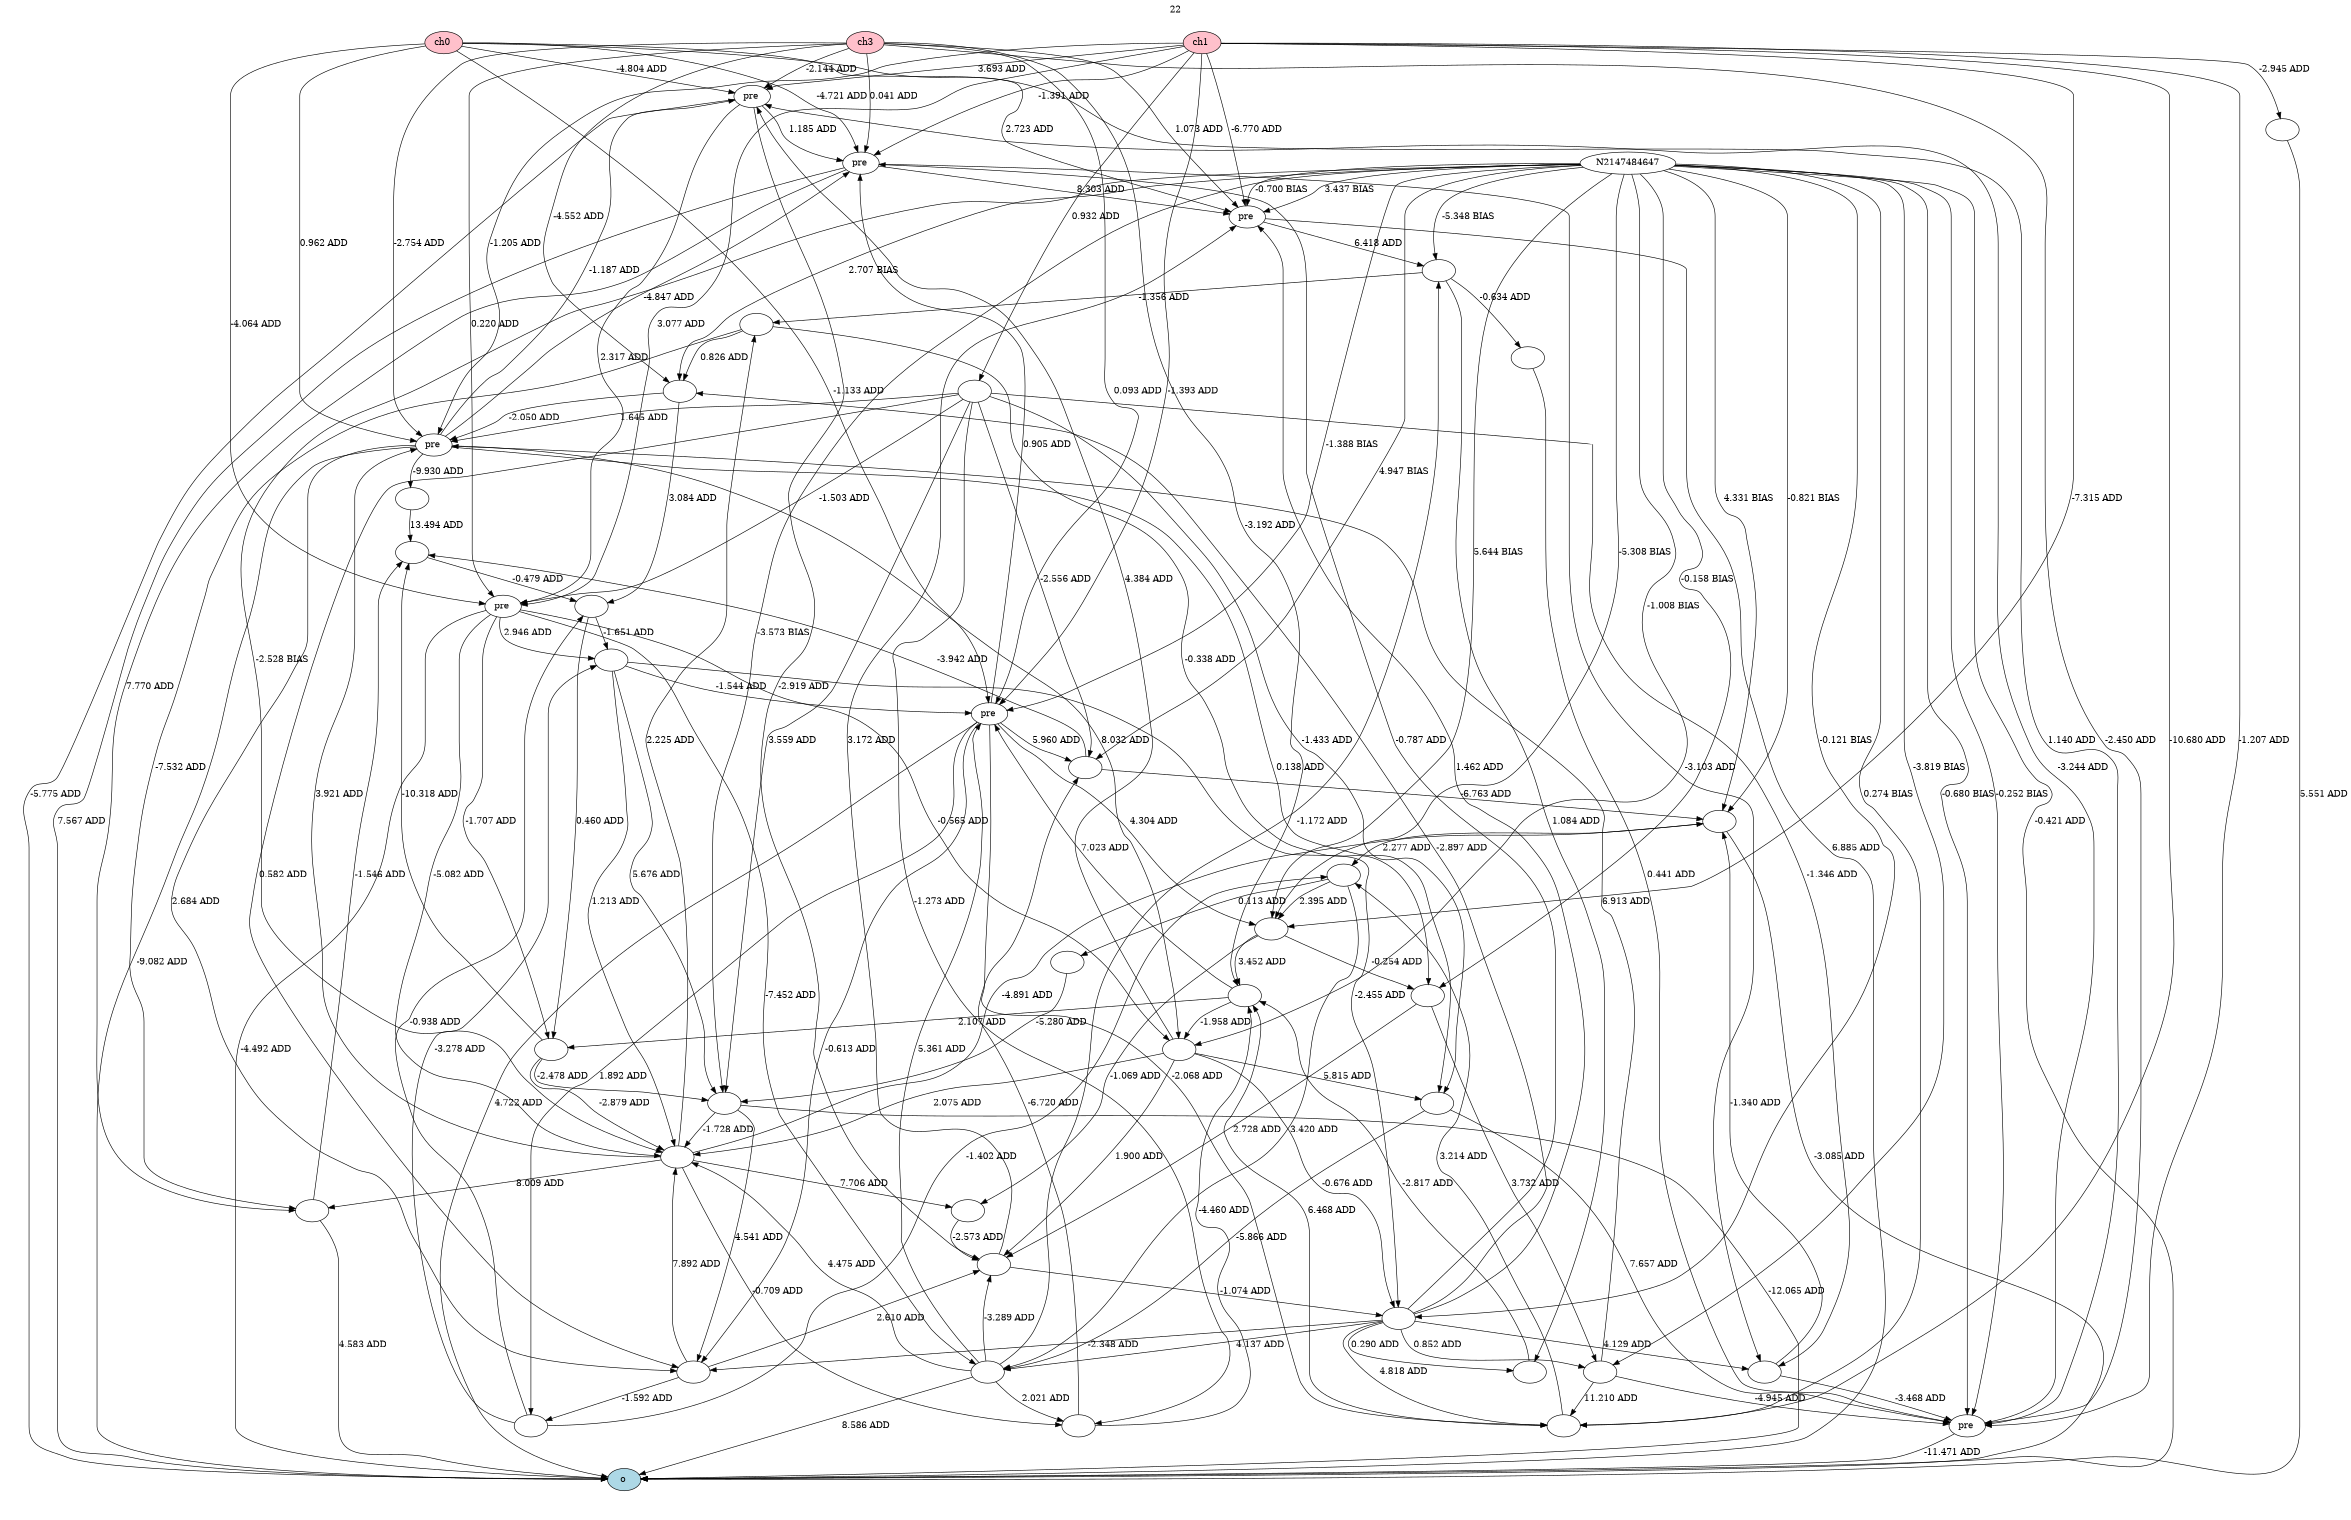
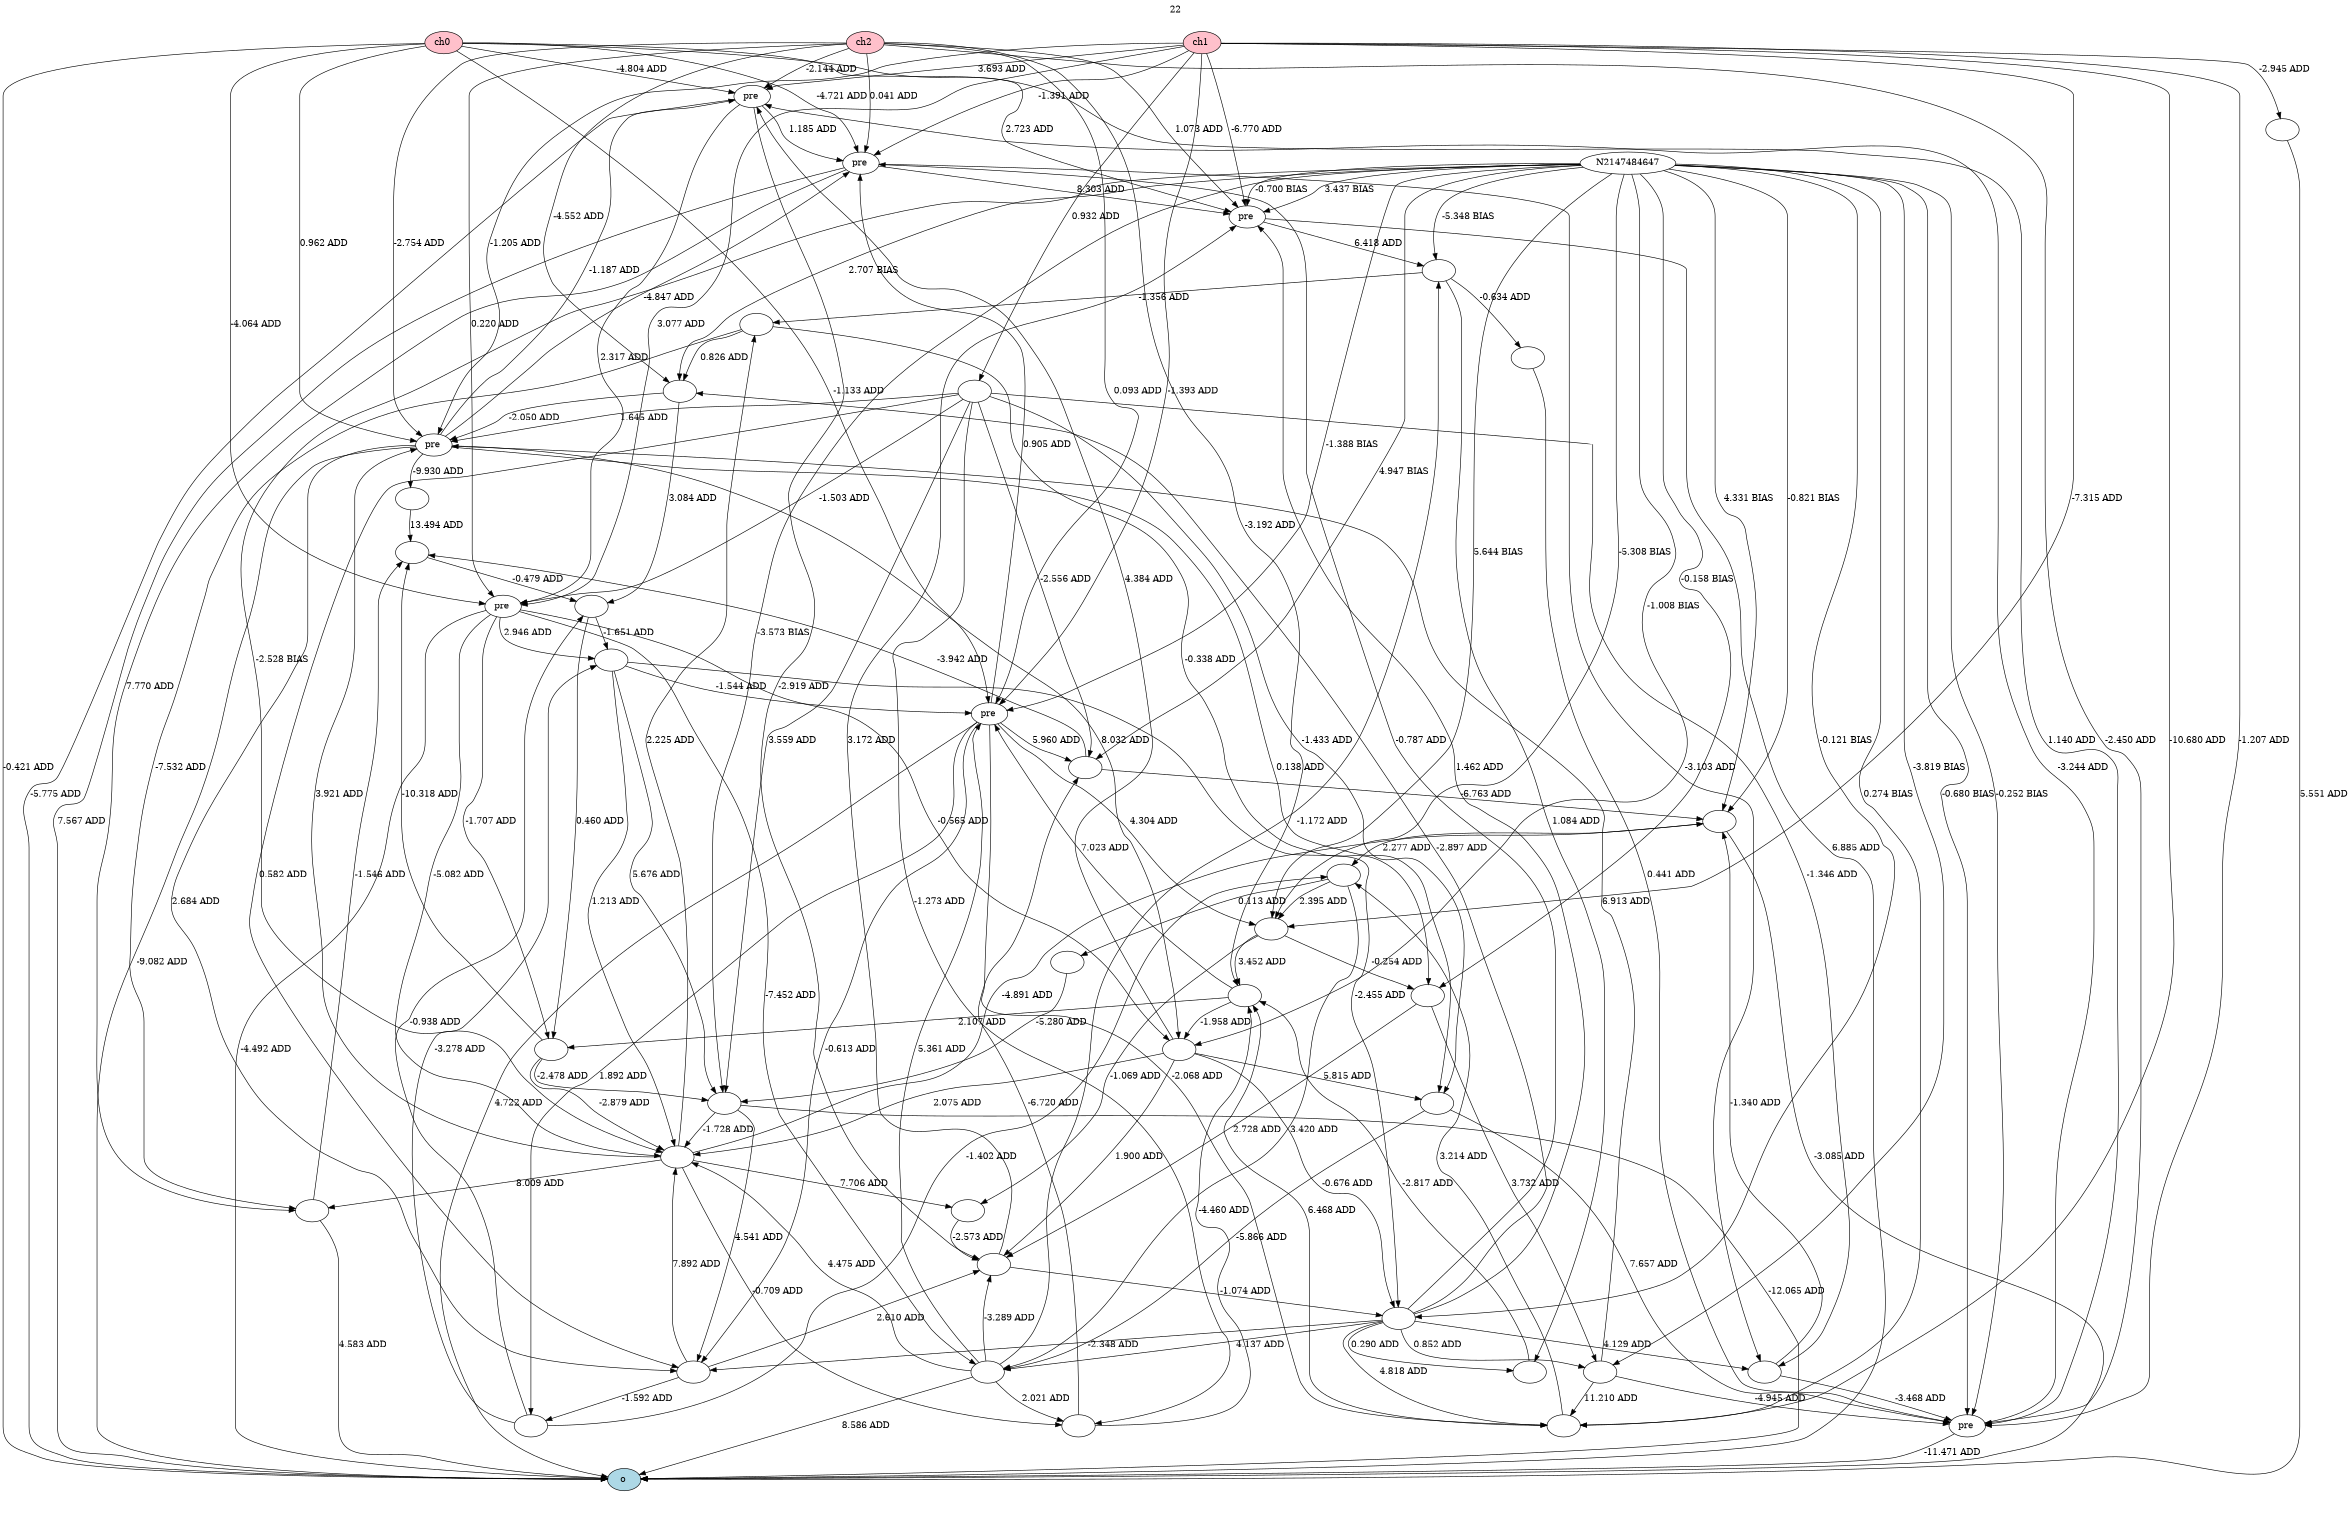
(865, 43) -> (865, 43)
(2173, 1399) -> (3, 853)
